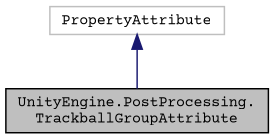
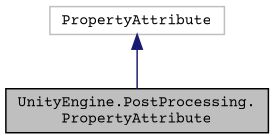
(137, 111) -> (137, 111)
